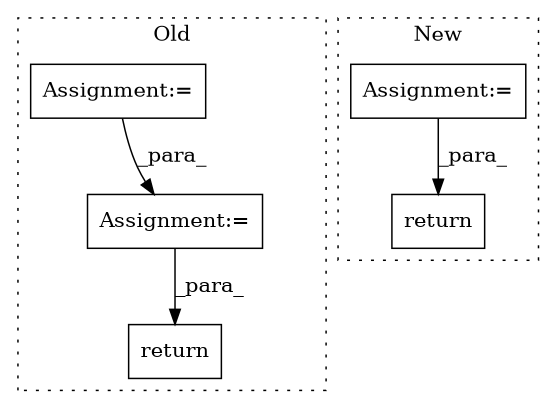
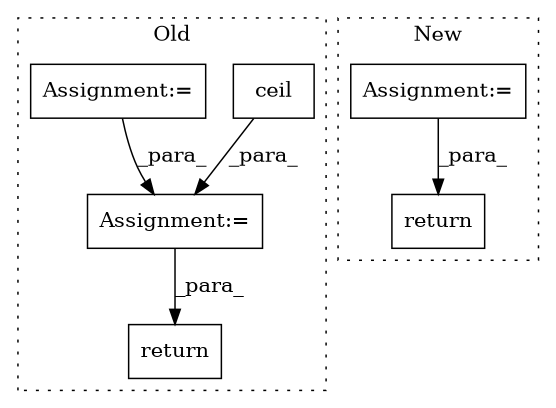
none -> (274, 91)
